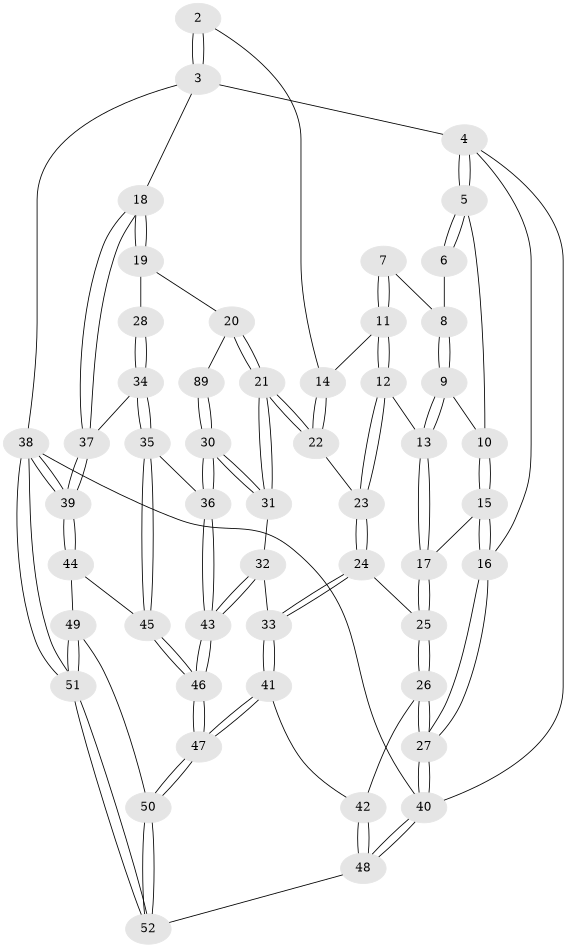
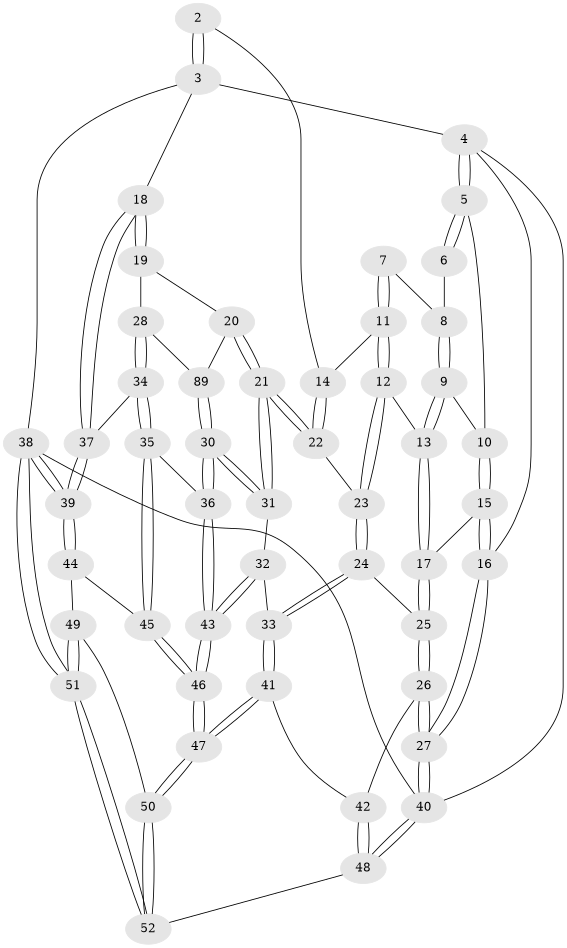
none -> (171, 352)
